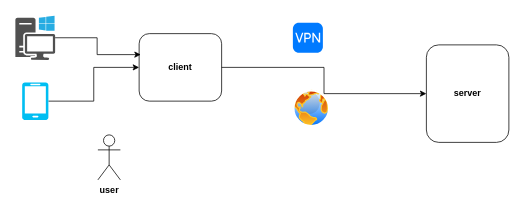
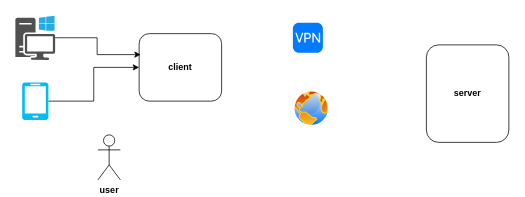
(274, 67) -> none
